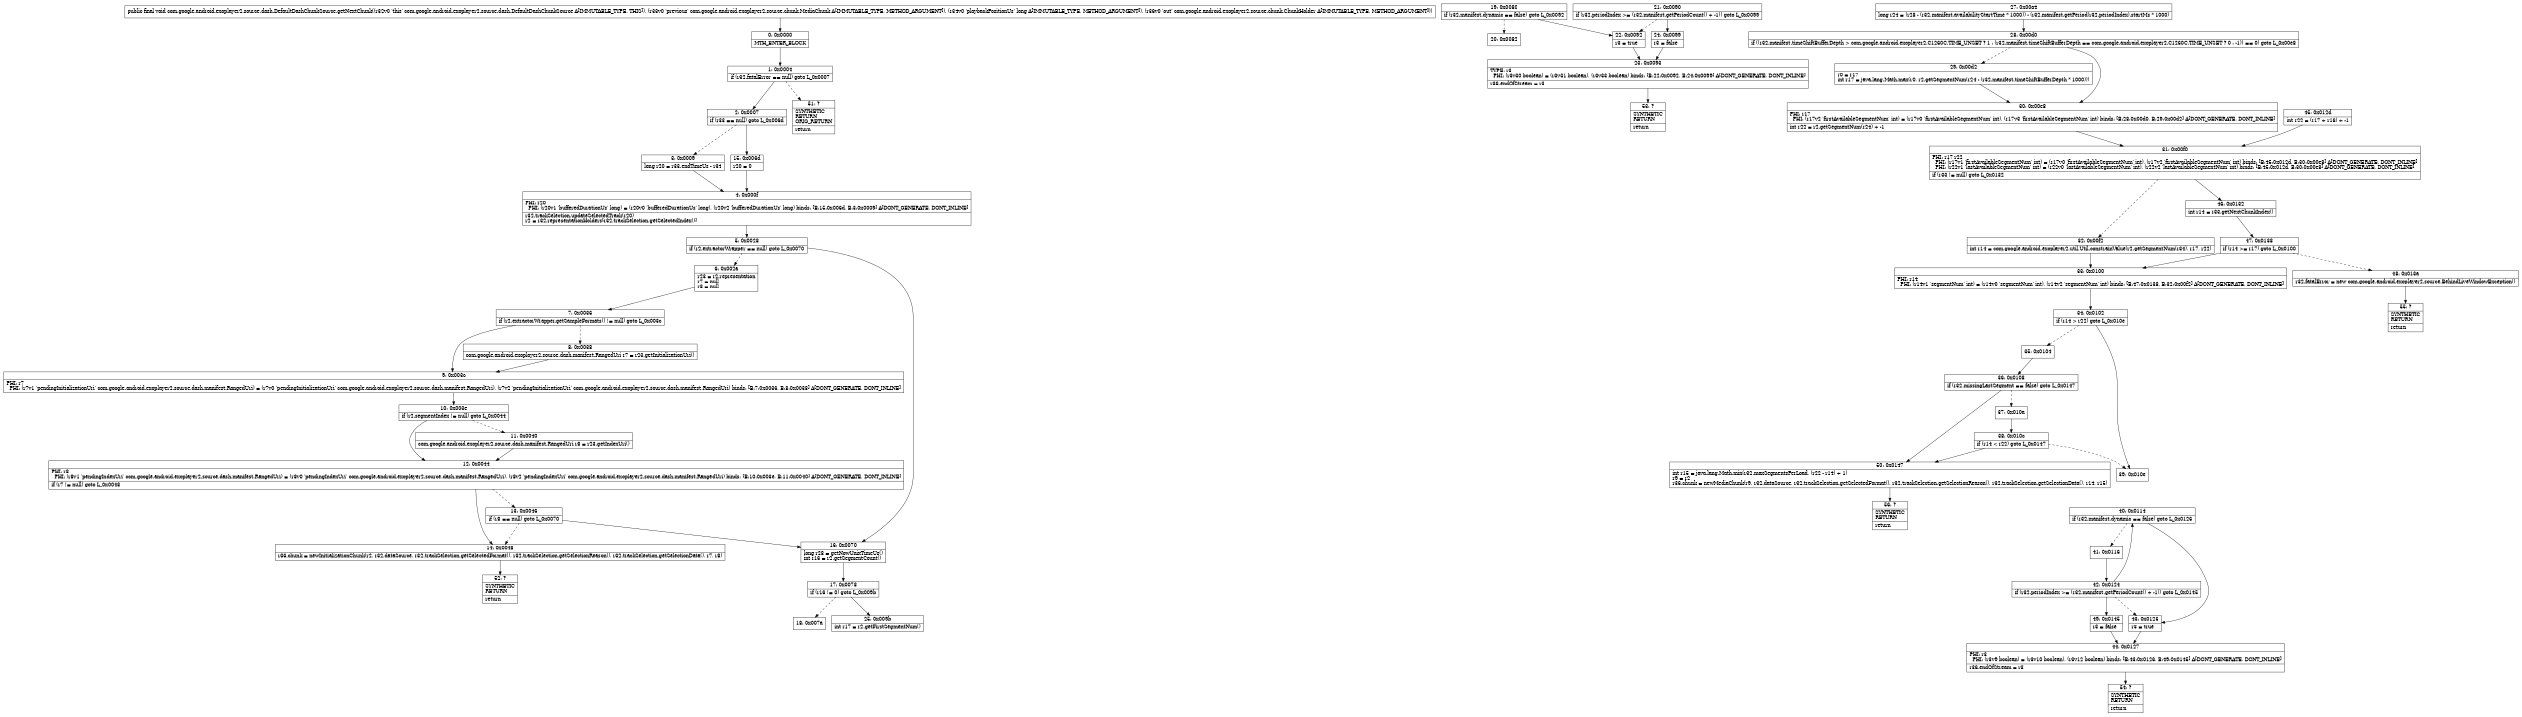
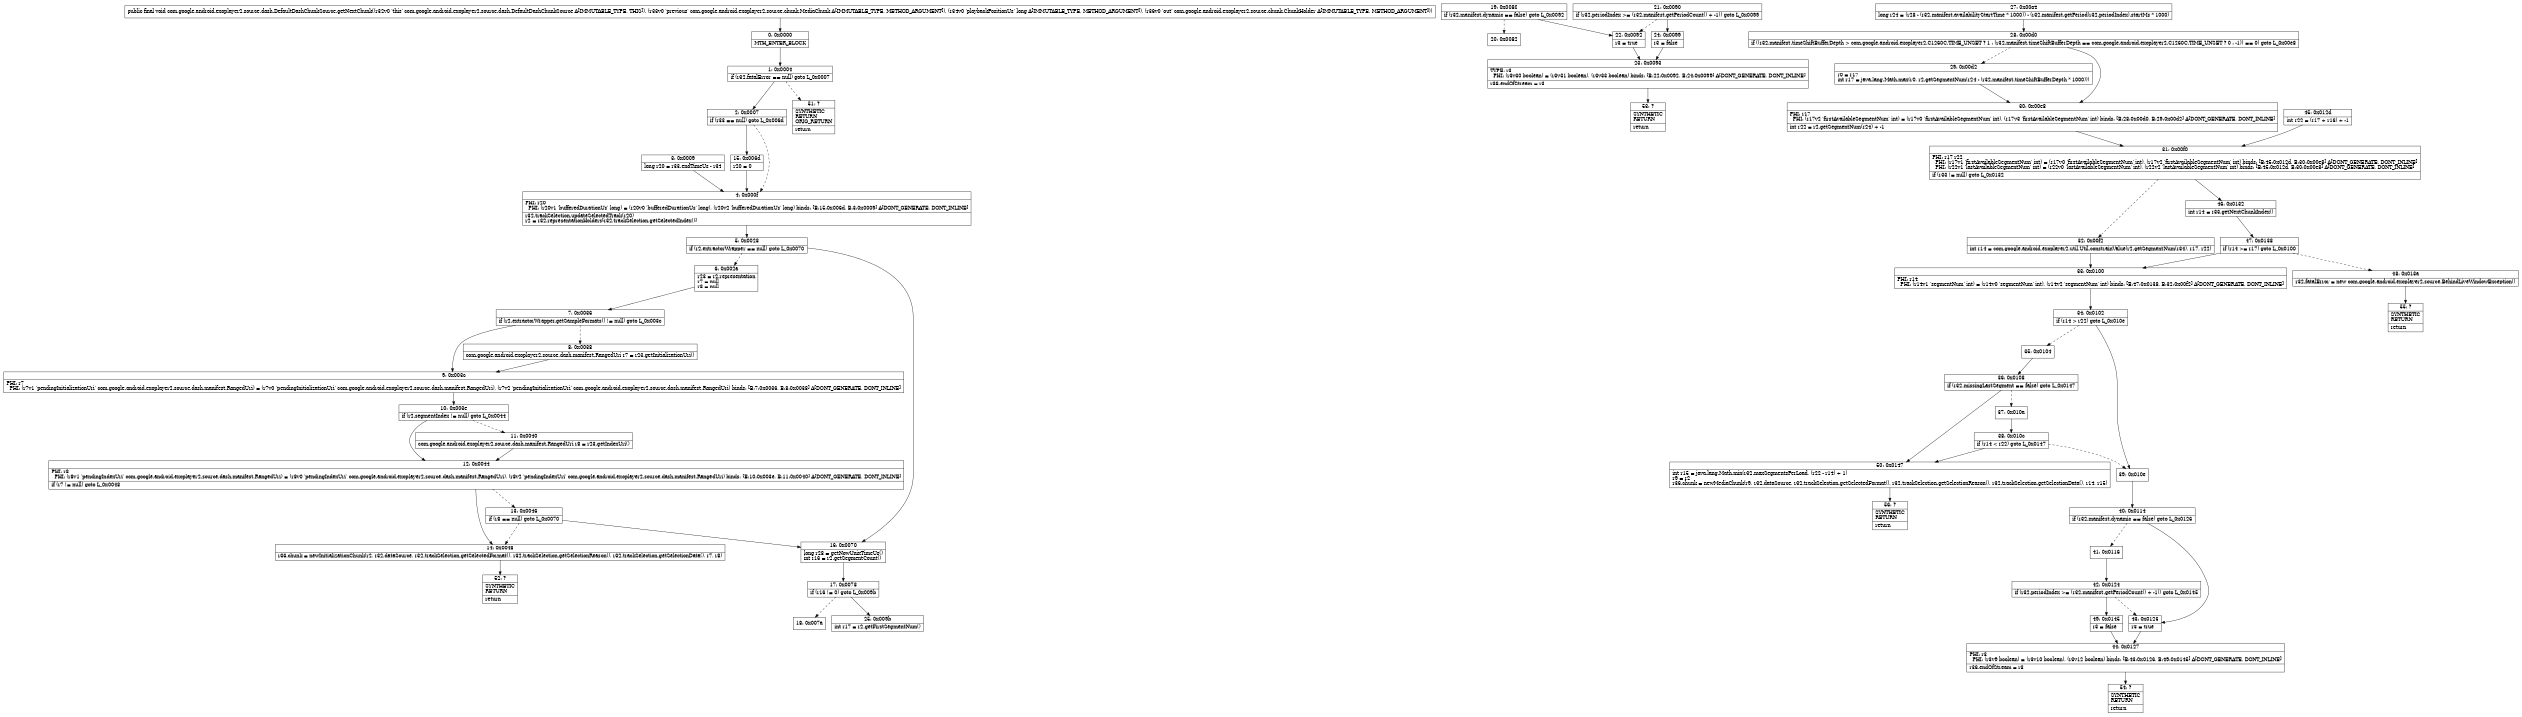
(716, 139) -> (768, 156)
(2128, 556) -> (2132, 493)
